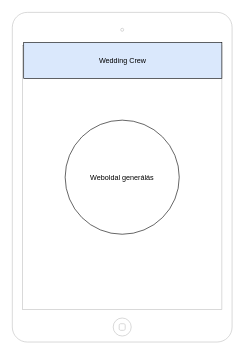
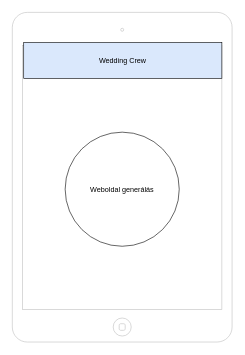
(122, 177) -> (122, 189)
